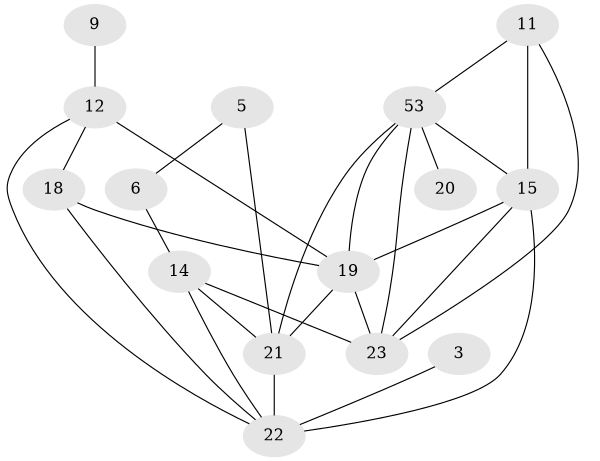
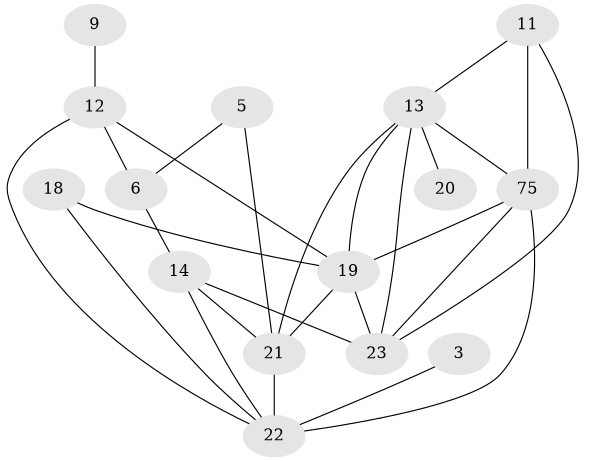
(415, 107) -> (415, 107)
(74, 148) -> (116, 148)
(528, 190) -> (528, 190)
